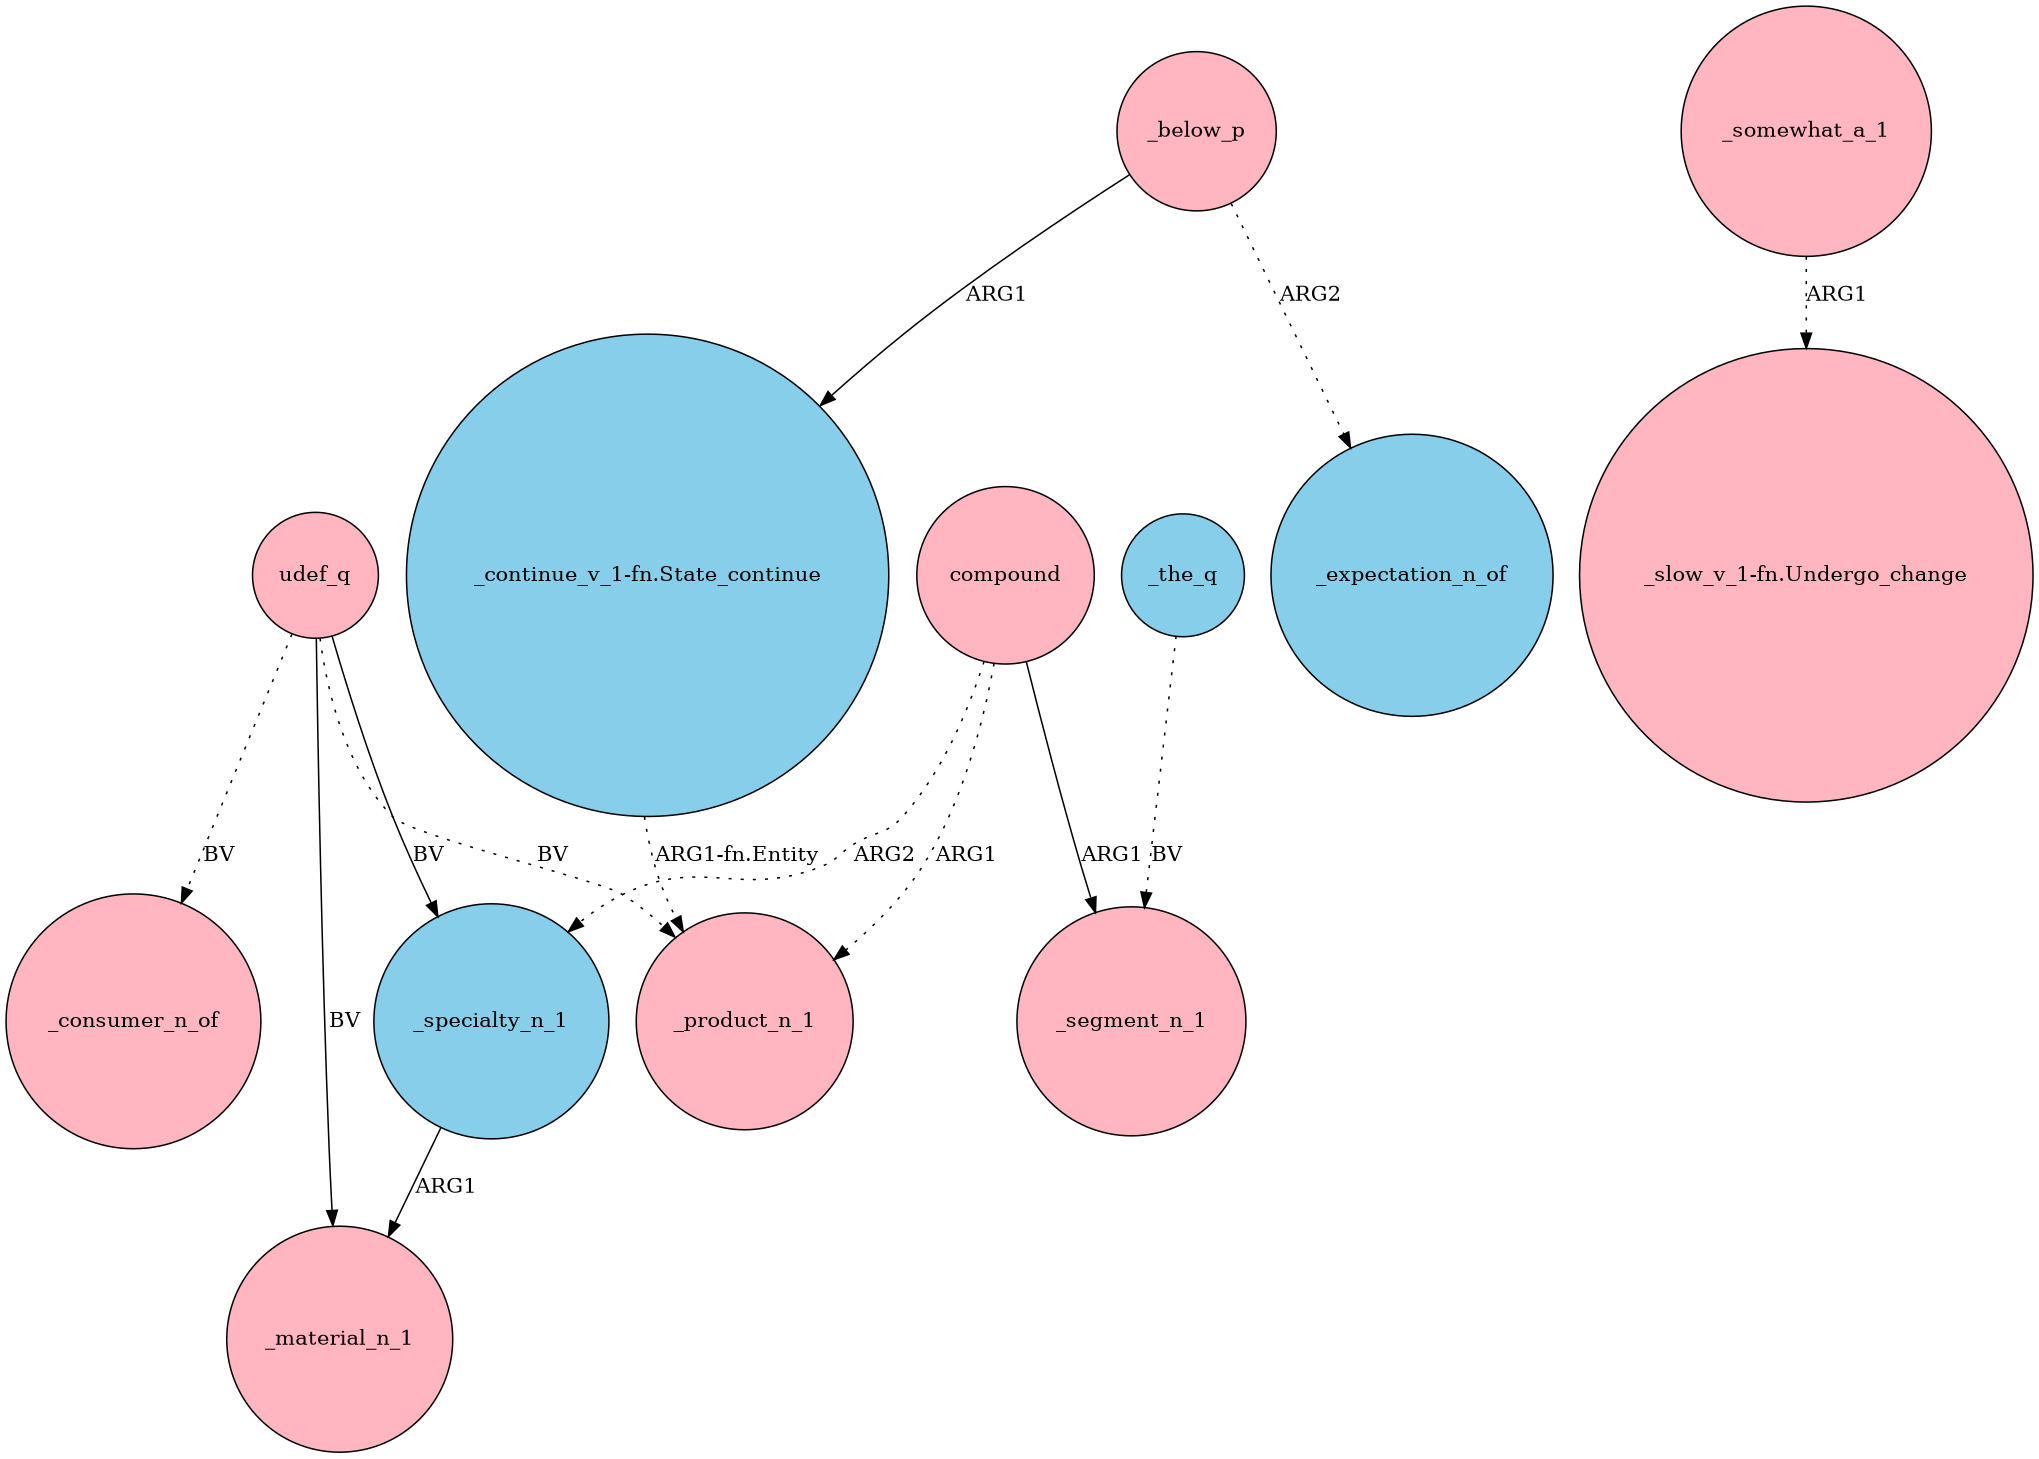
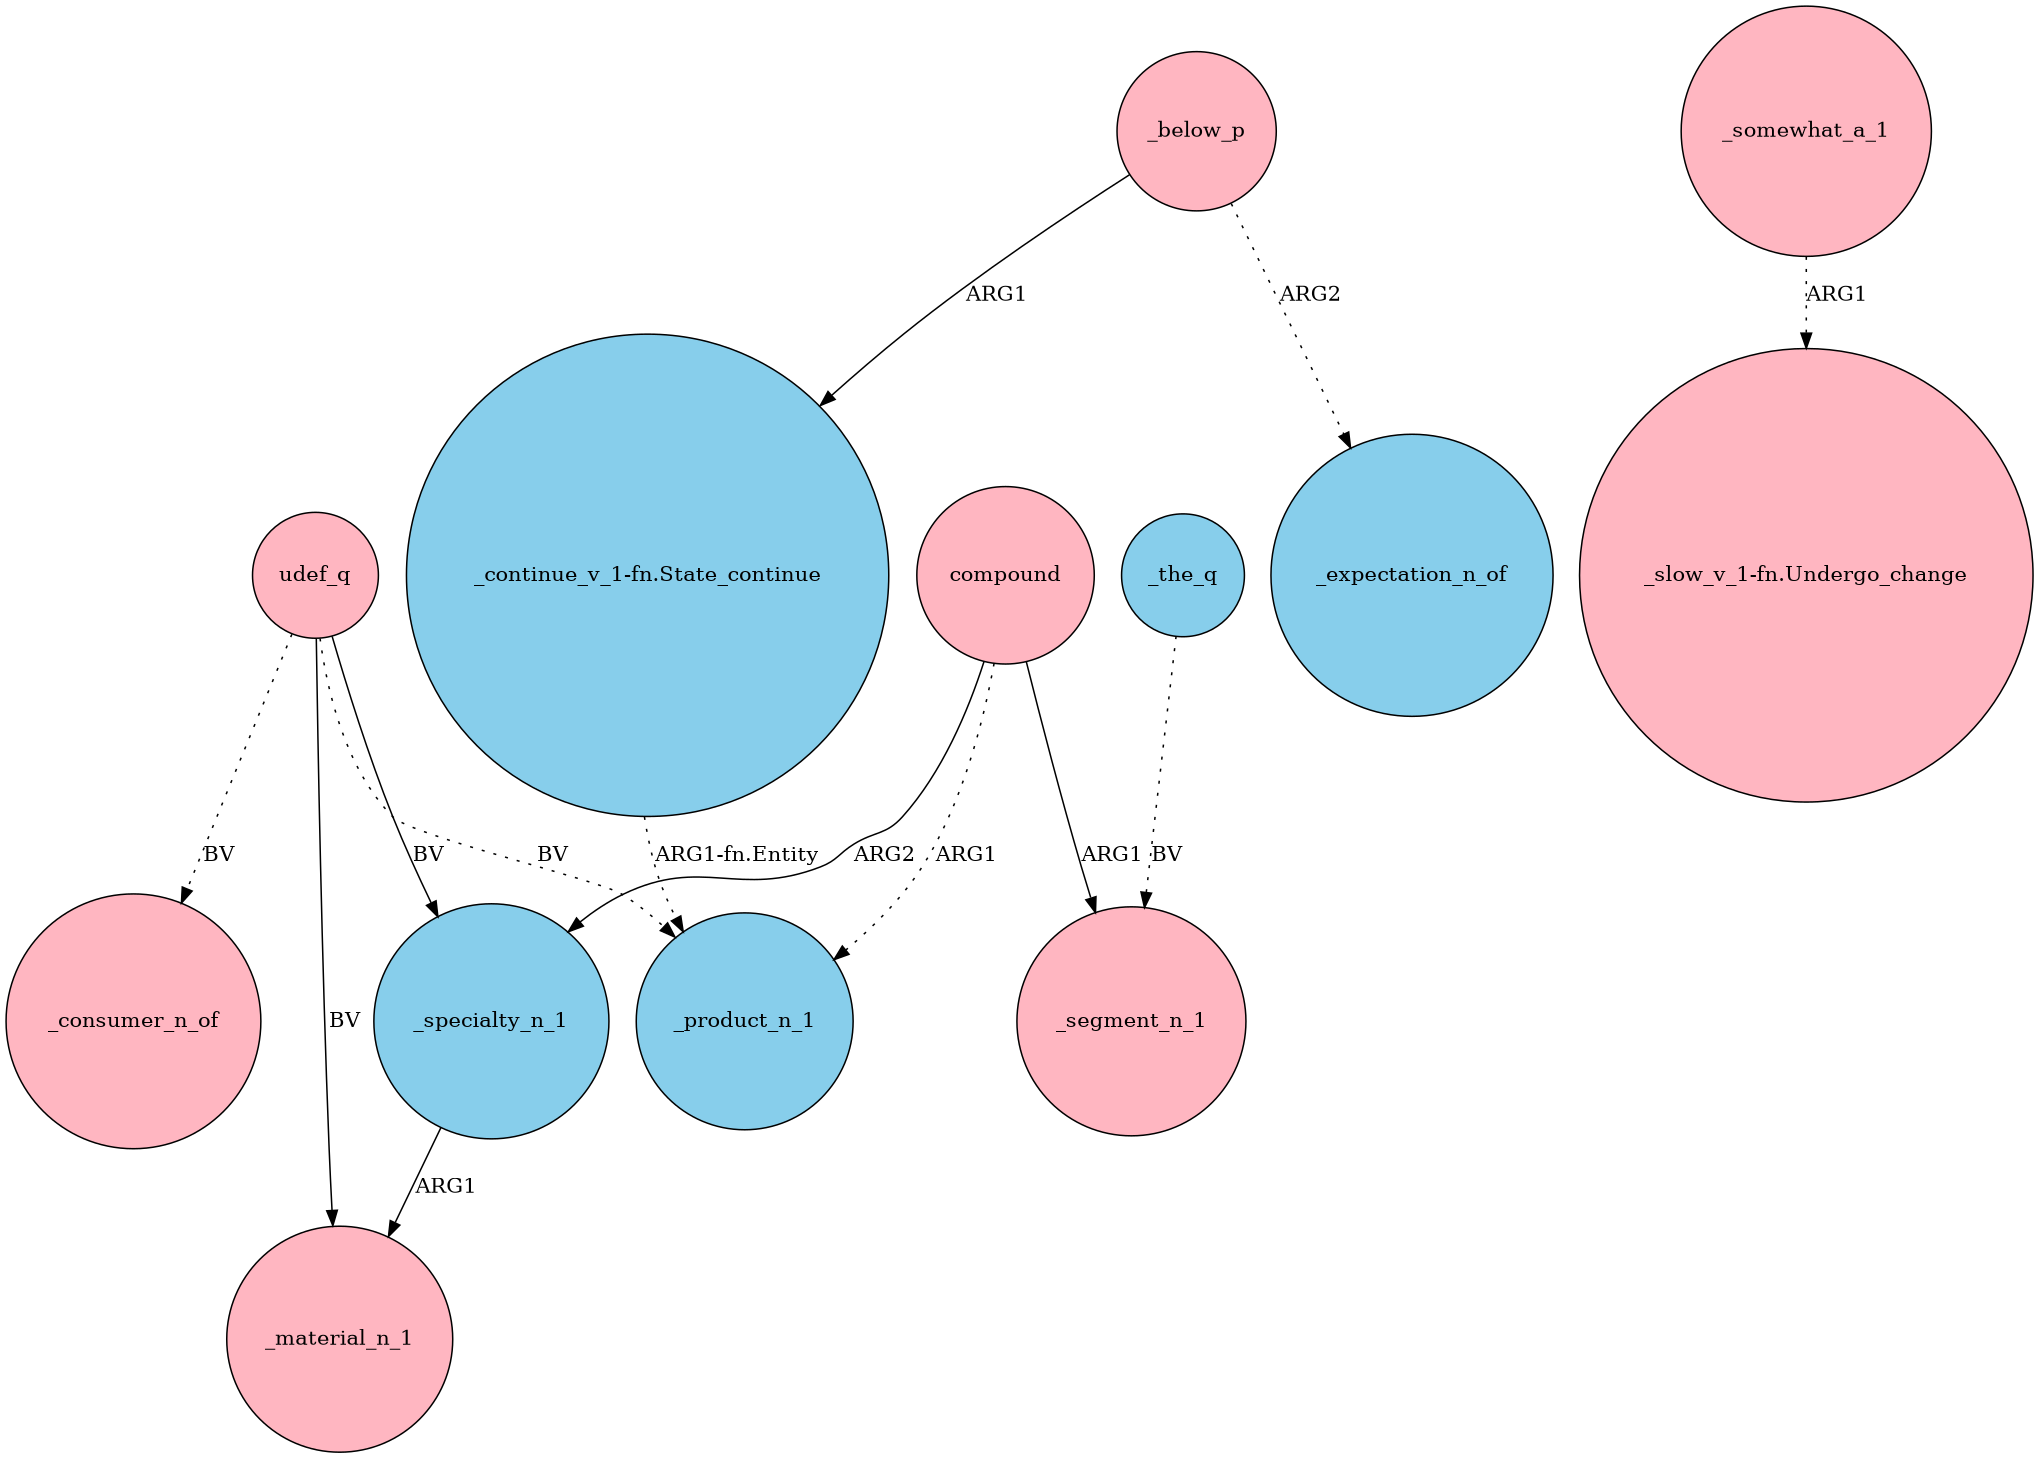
(830, 862) -> (830, 862)
(745, 1021) -> (745, 1021)
